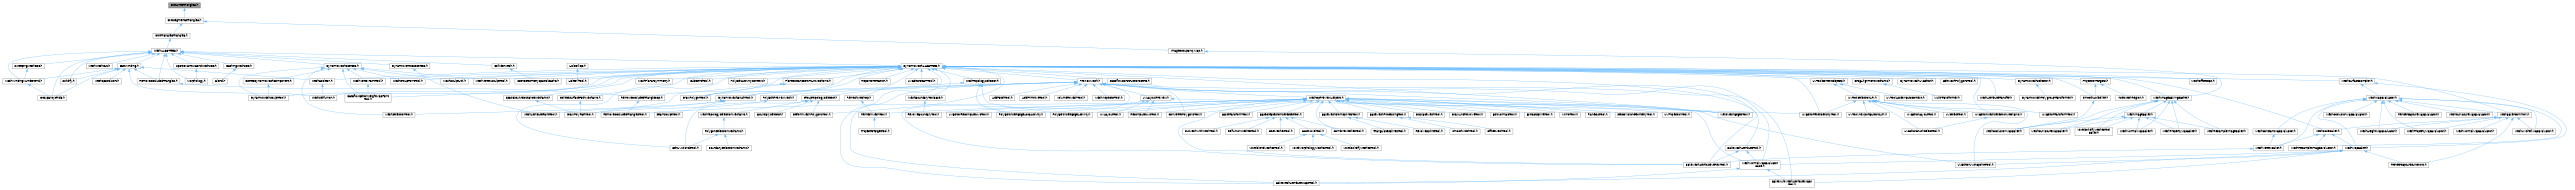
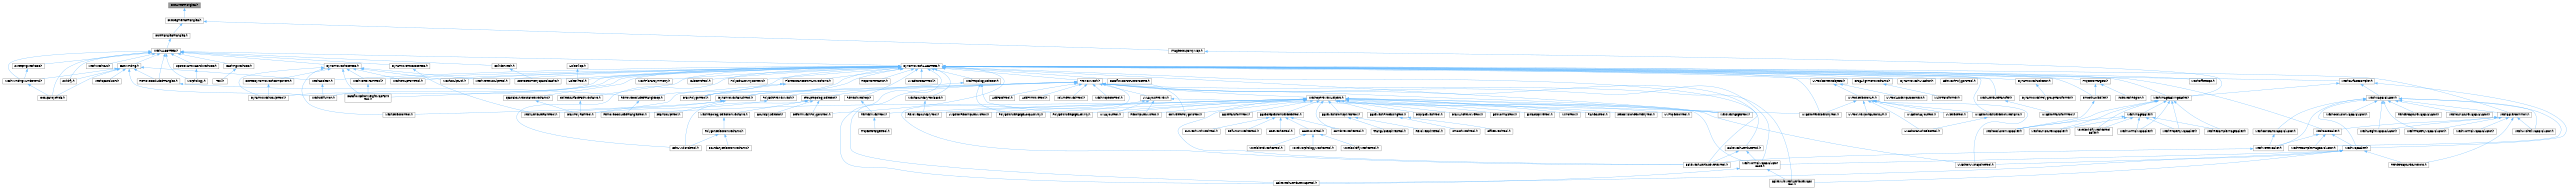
(220, 81) -> (220, 81)
none -> (2264, 90)
(1958, 108) -> (2029, 107)
